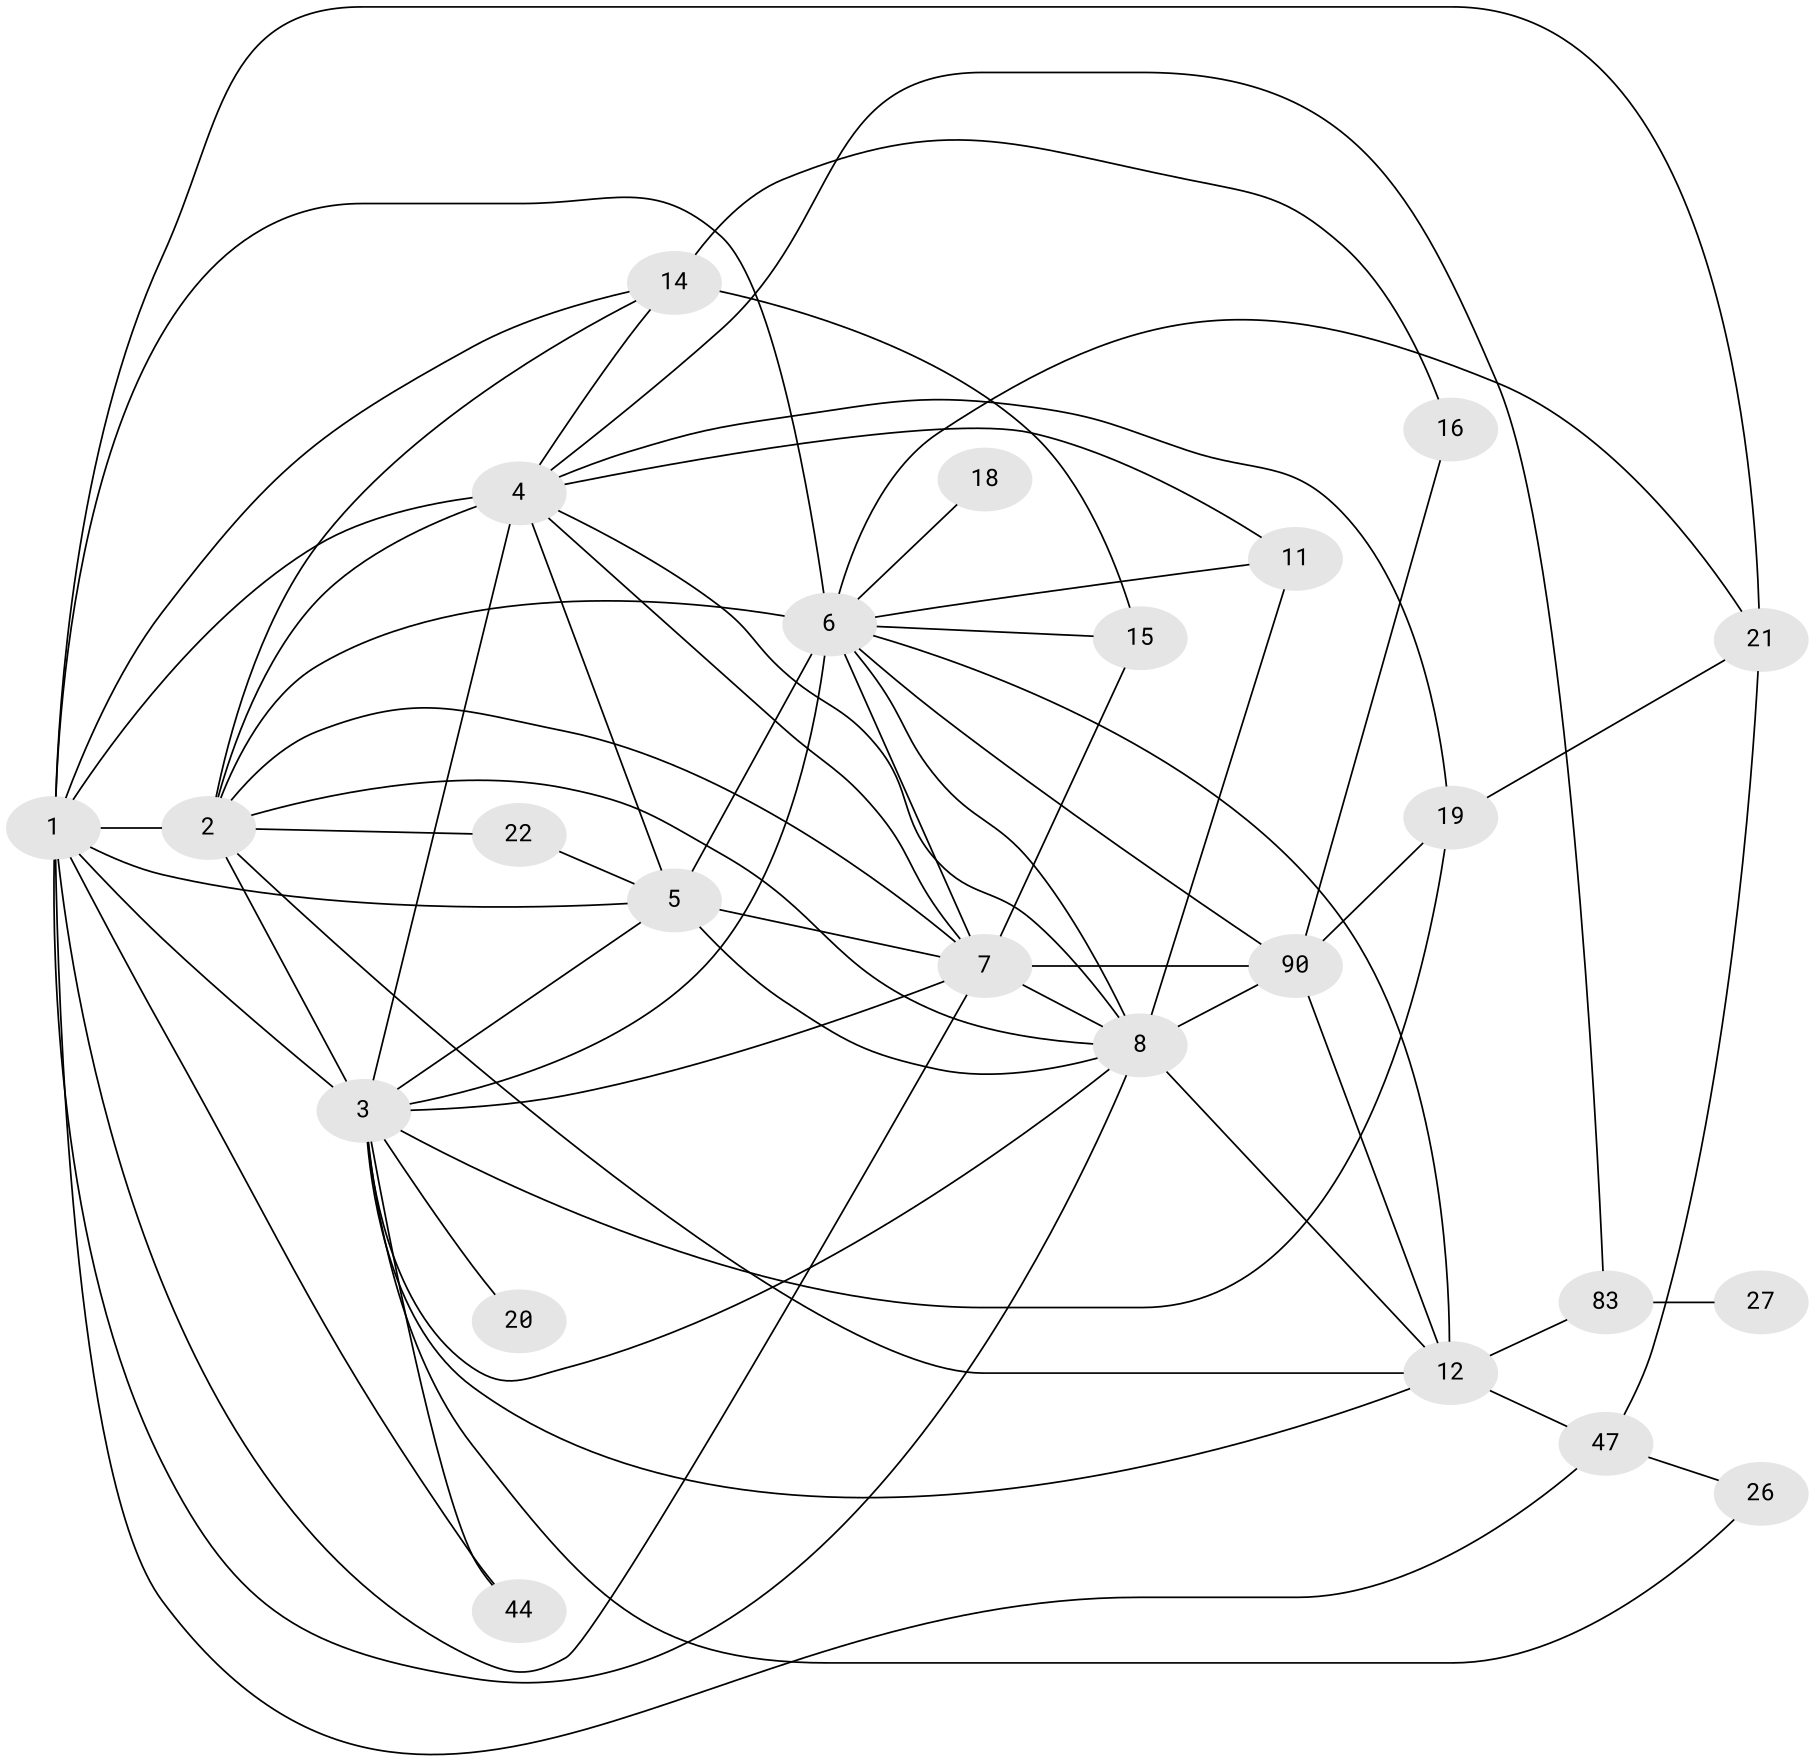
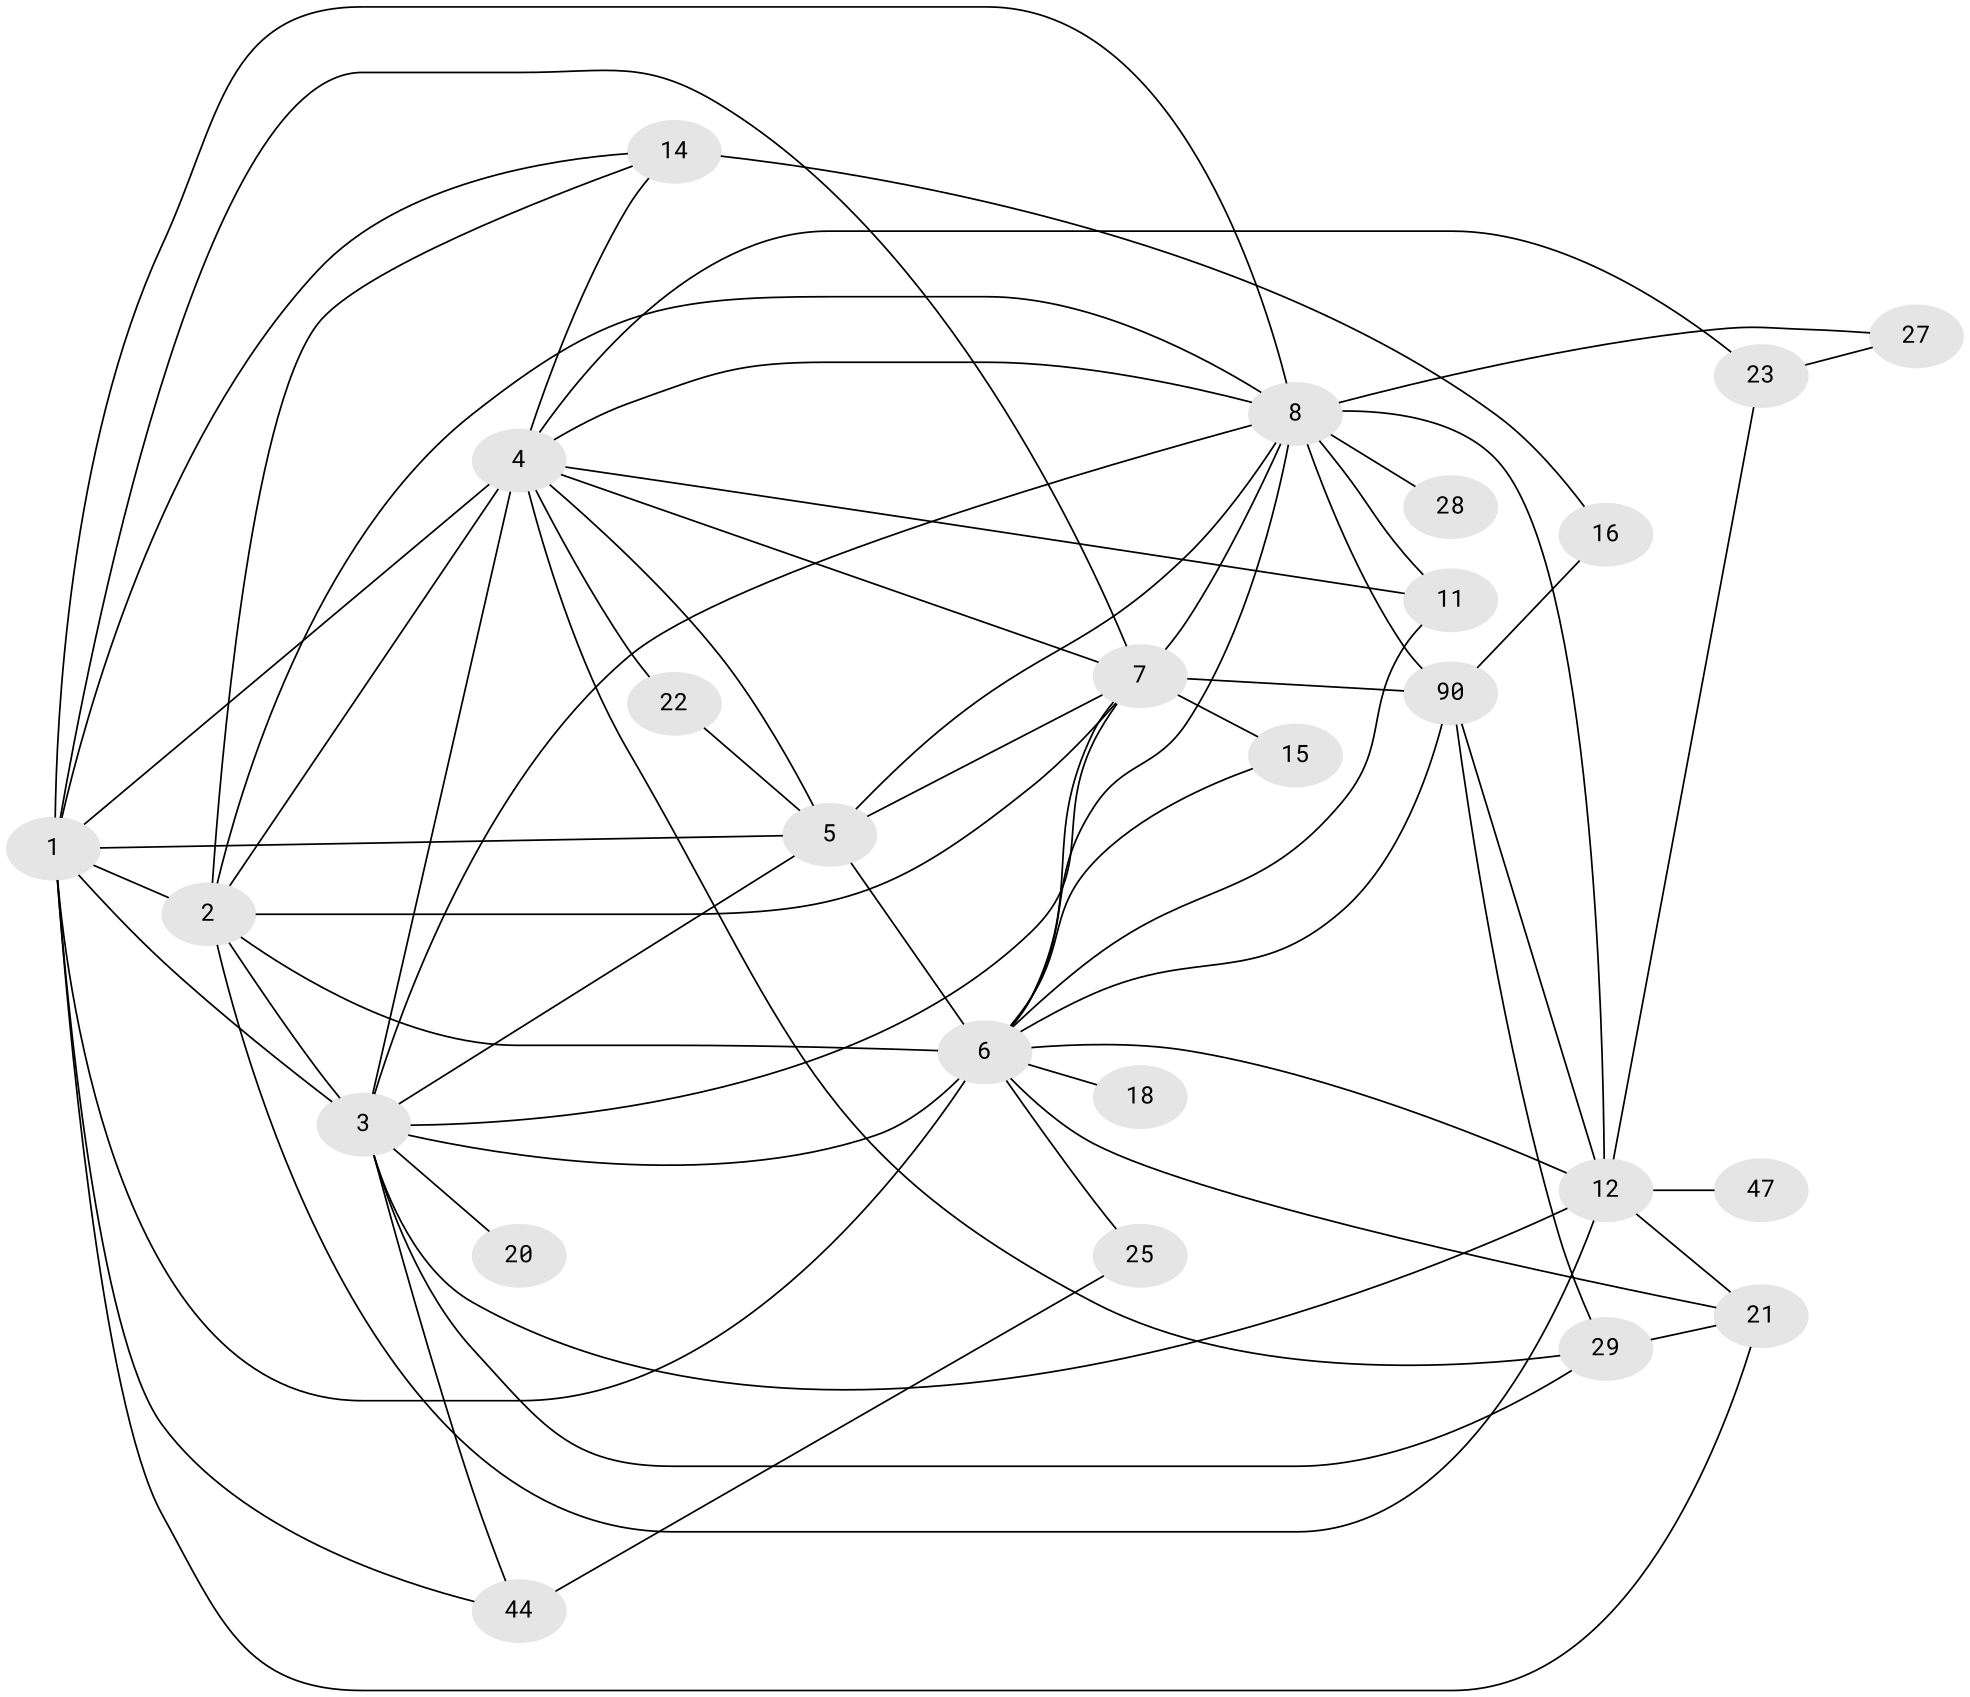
none -> (1602, 345)
(974, 390) -> none
none -> (1451, 507)
(1451, 818) -> (1606, 1349)
(364, 831) -> (589, 586)
(1719, 1049) -> (1683, 1253)
none -> (1140, 1256)
(1606, 1302) -> (1761, 376)
(1761, 1494) -> none
(493, 1748) -> none
